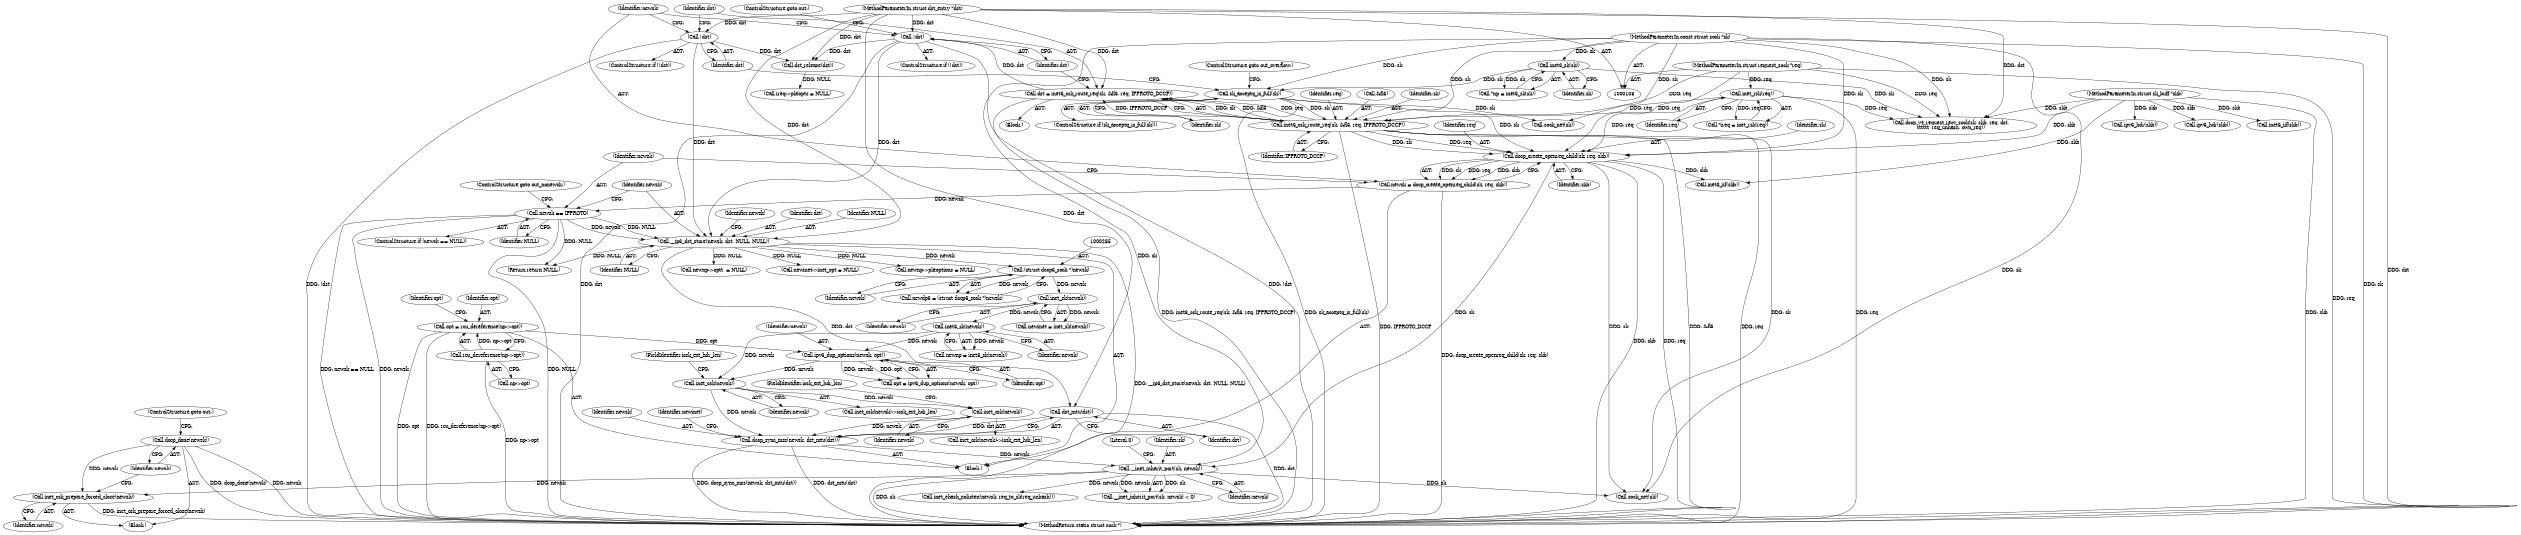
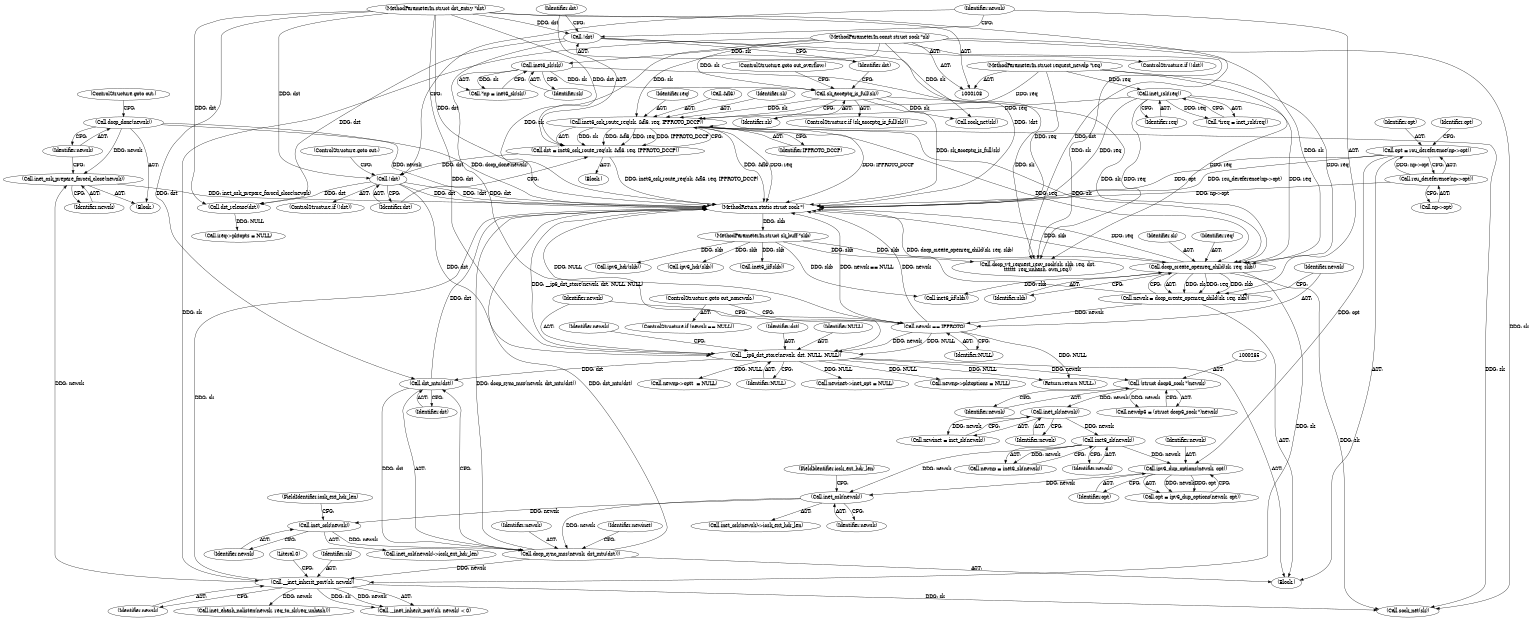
(1747, 66) -> (1045, 66)
(492, 227) -> (700, 312)
(1978, 513) -> (763, 220)
